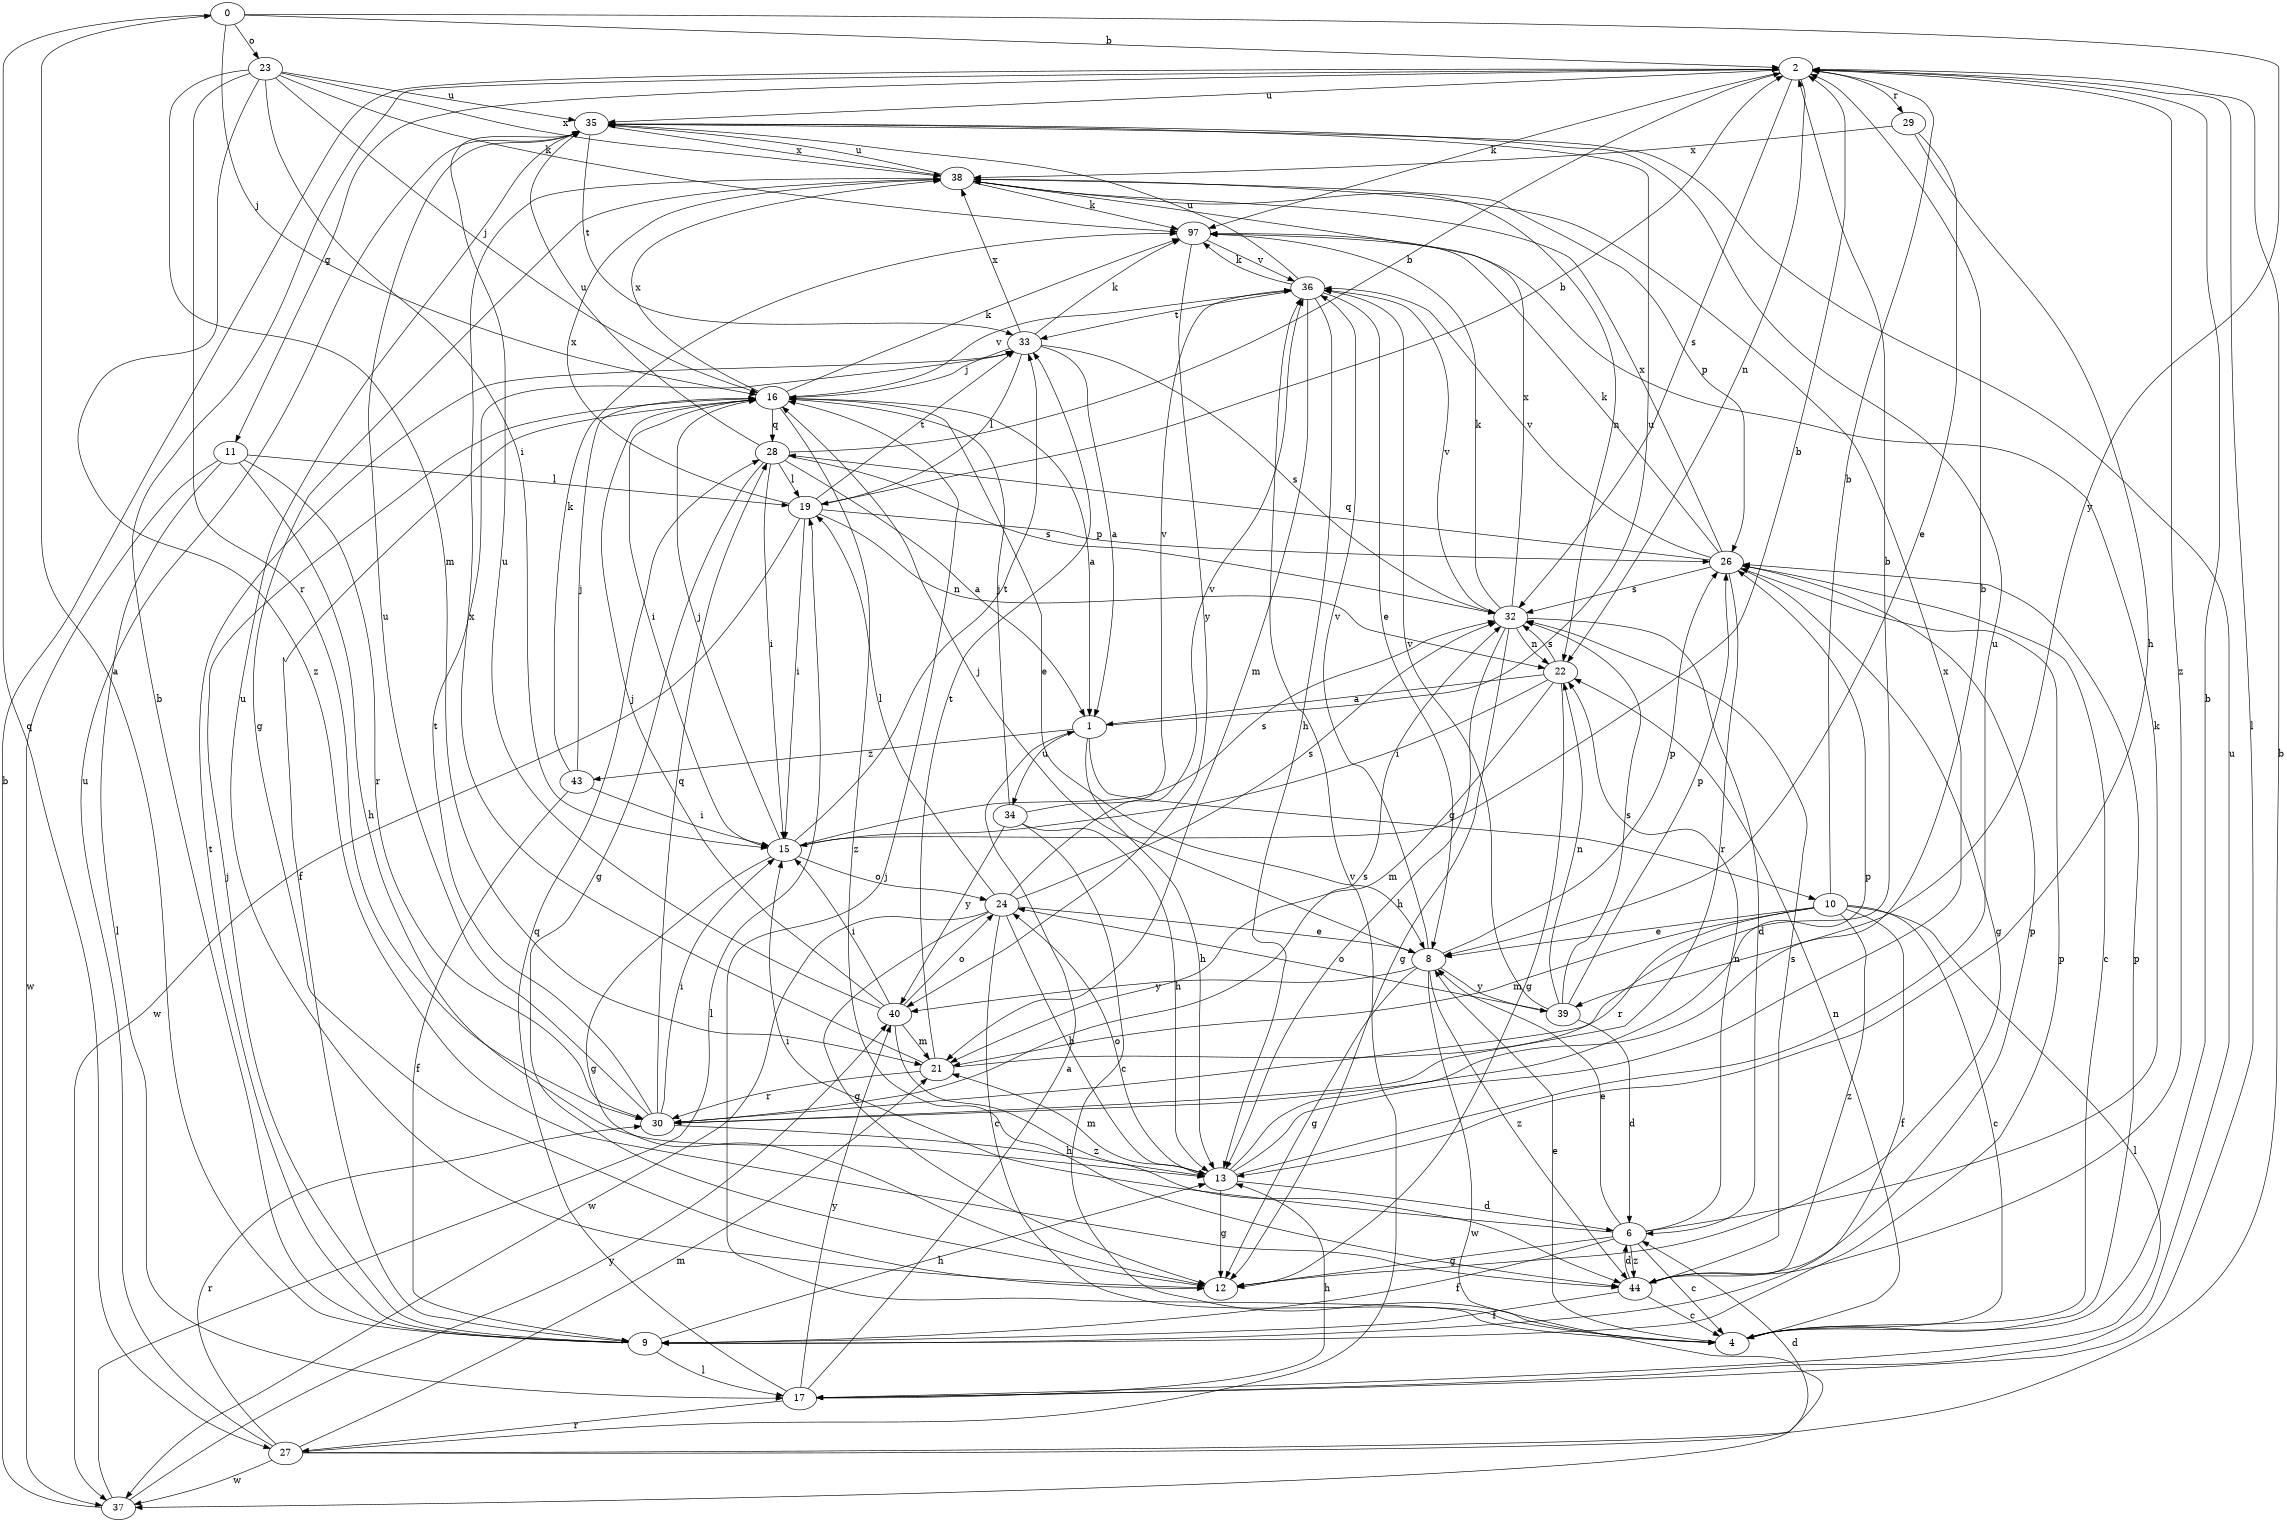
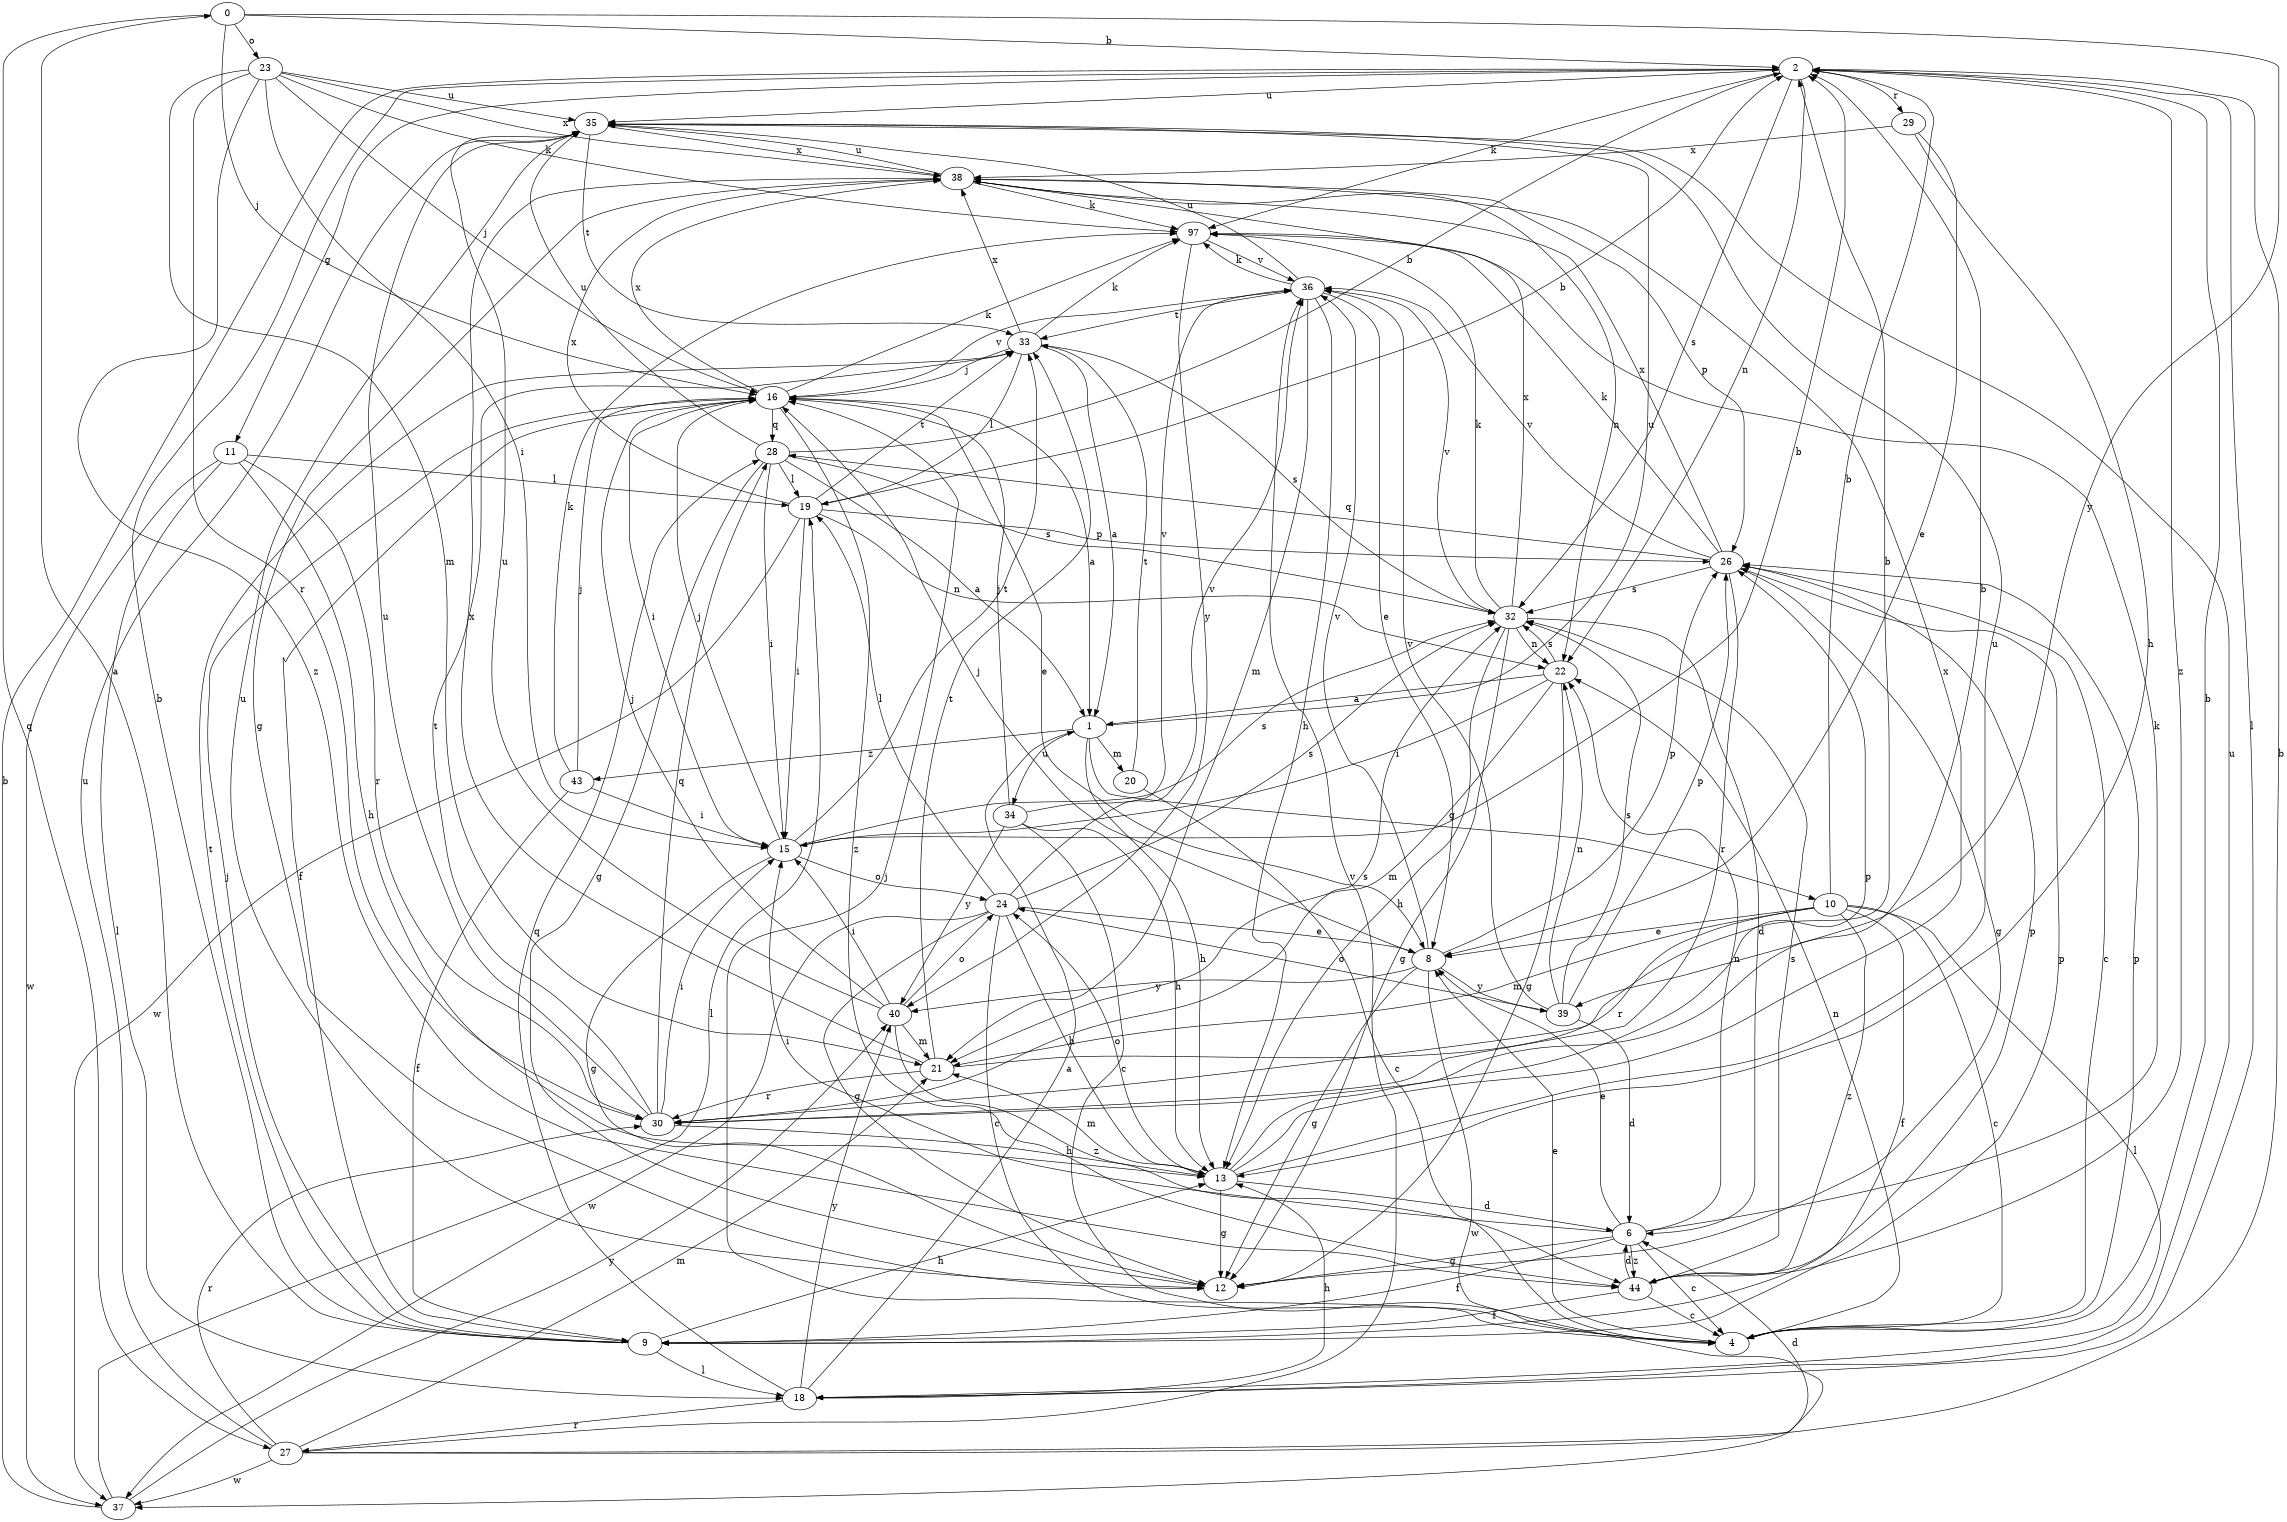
none -> (1131, 782)
(1513, 1130) -> none
(800, 1399) -> (800, 1399)
